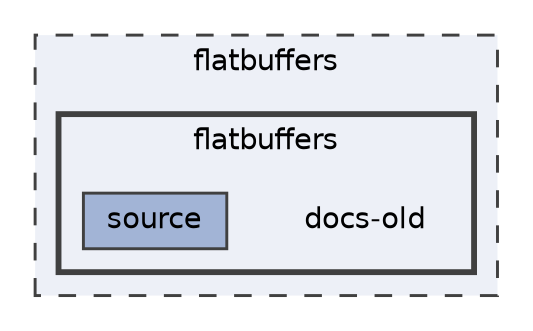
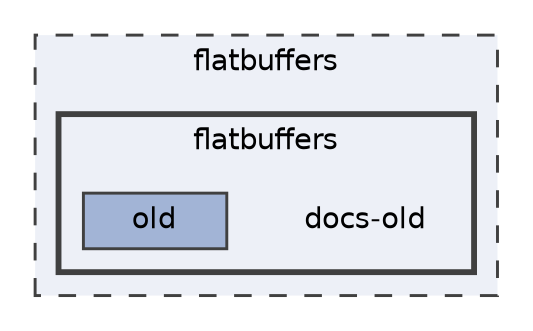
(155, 221) -> (155, 221)
